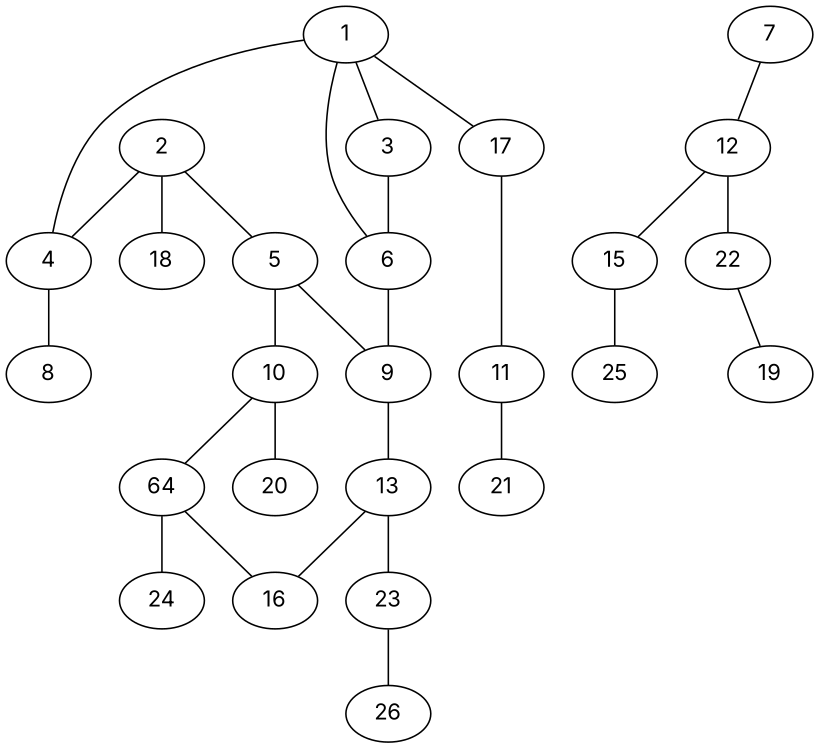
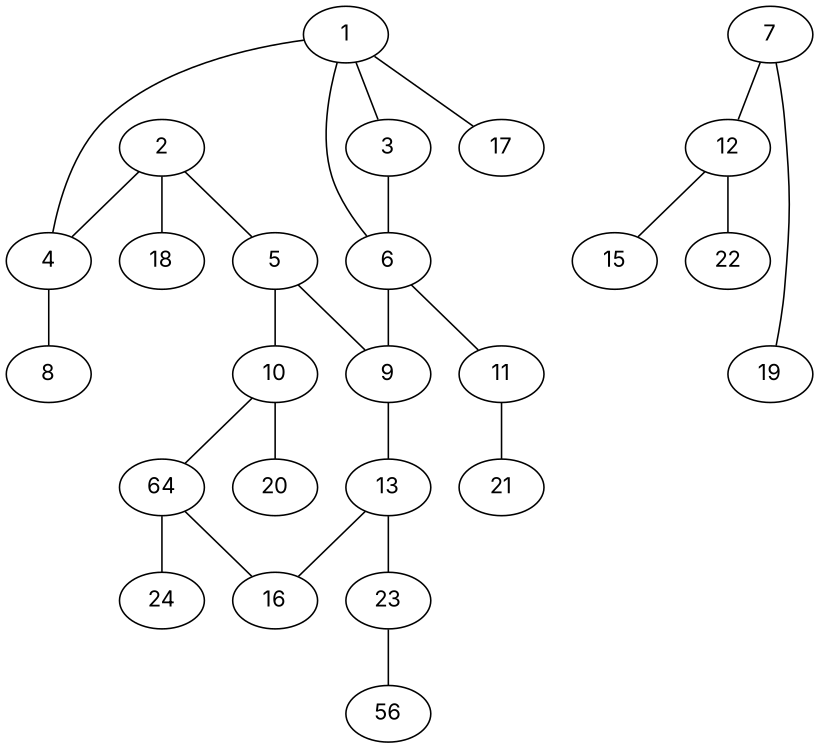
(502, 261) -> (445, 317)
(749, 317) -> (789, 204)
(615, 374) -> none
(388, 714) -> (388, 714)
